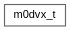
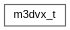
(35, 15) -> (35, 15)
